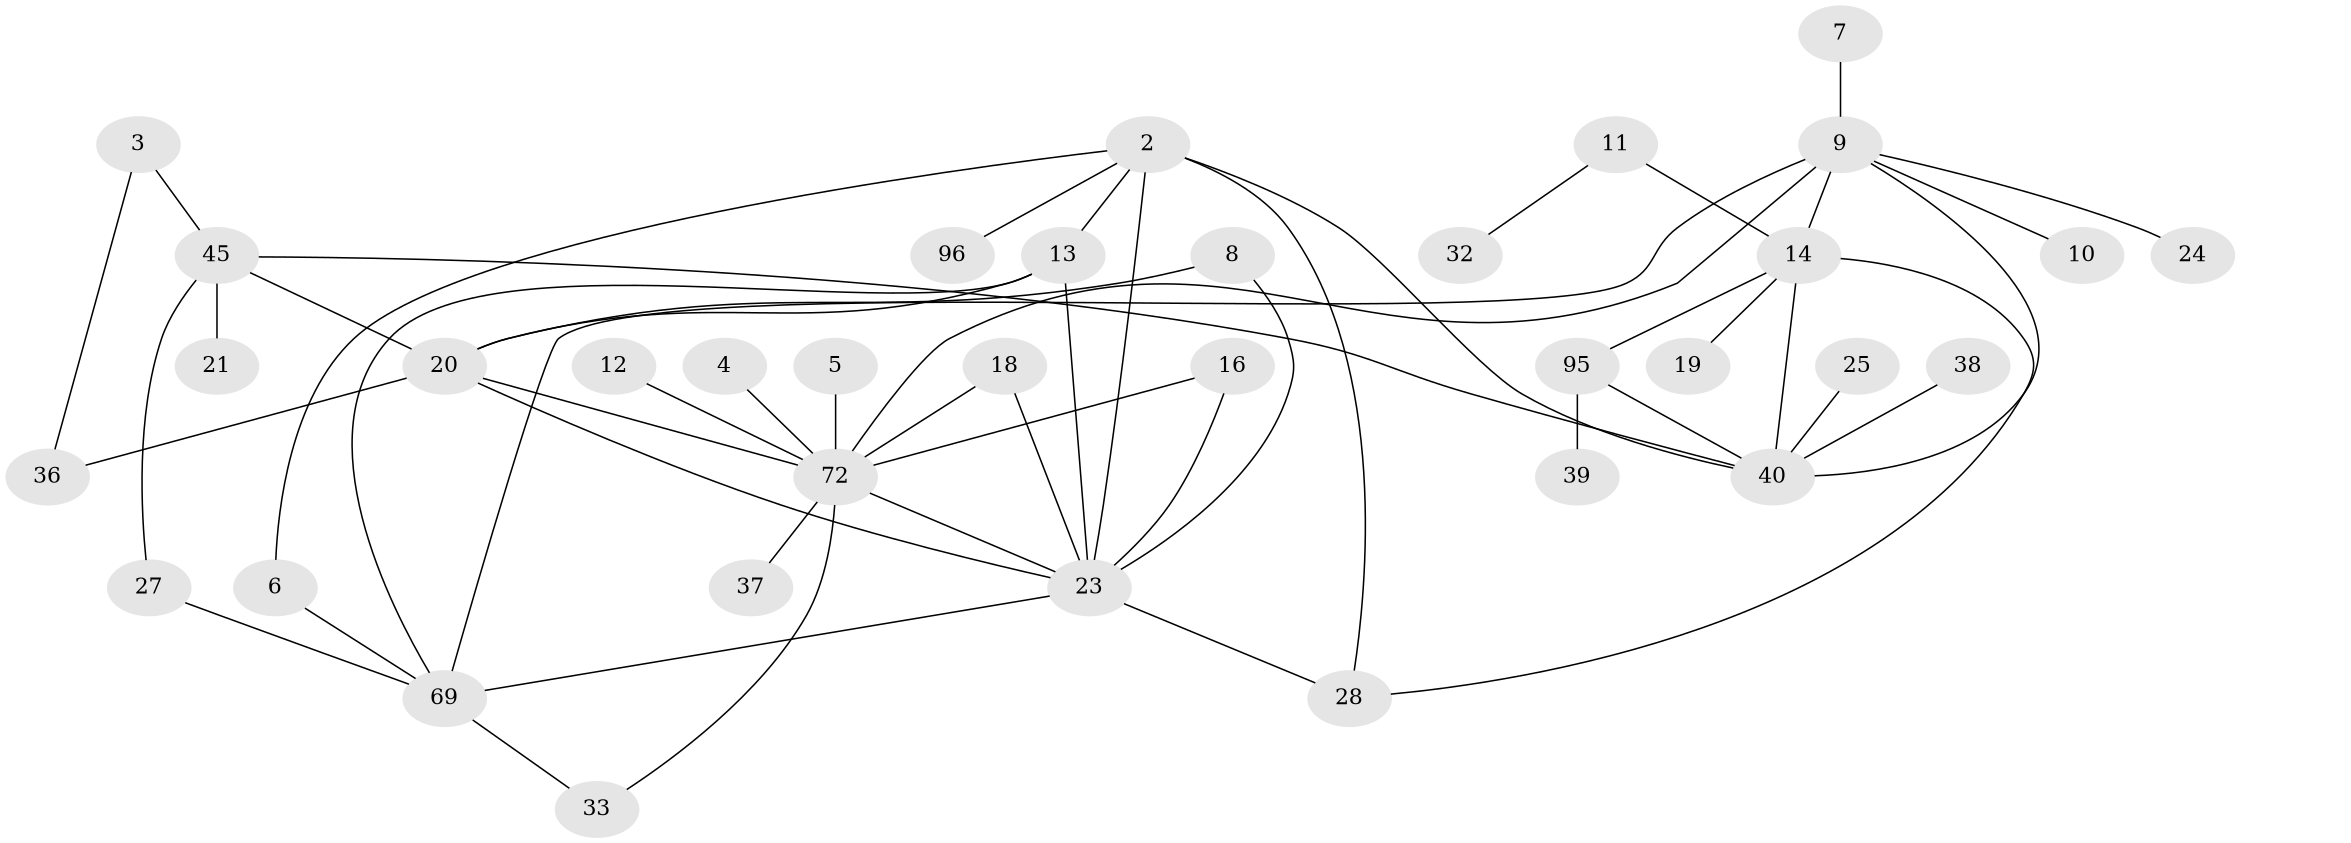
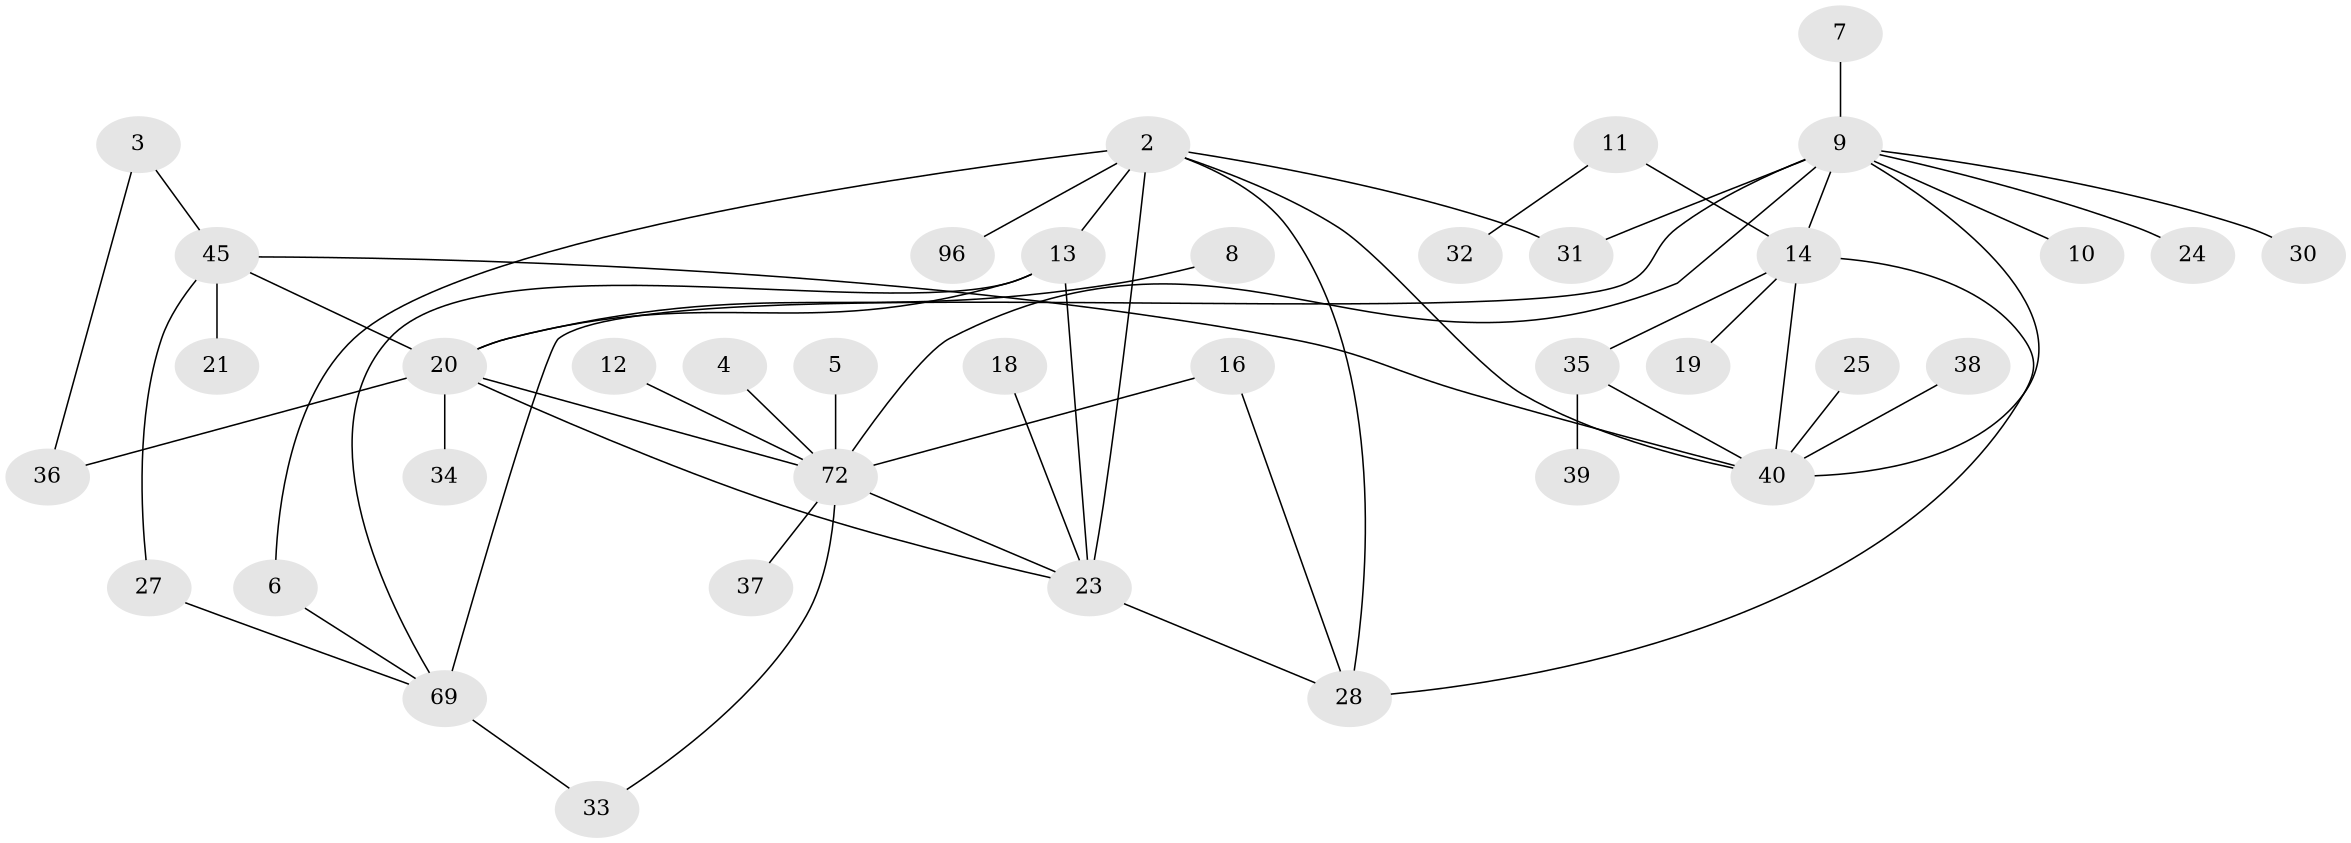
none -> (1571, 255)
none -> (2304, 255)
(1577, 366) -> (1577, 366)
(920, 422) -> none
(1260, 448) -> none
none -> (445, 477)
(1181, 487) -> (1291, 533)
(767, 643) -> none
